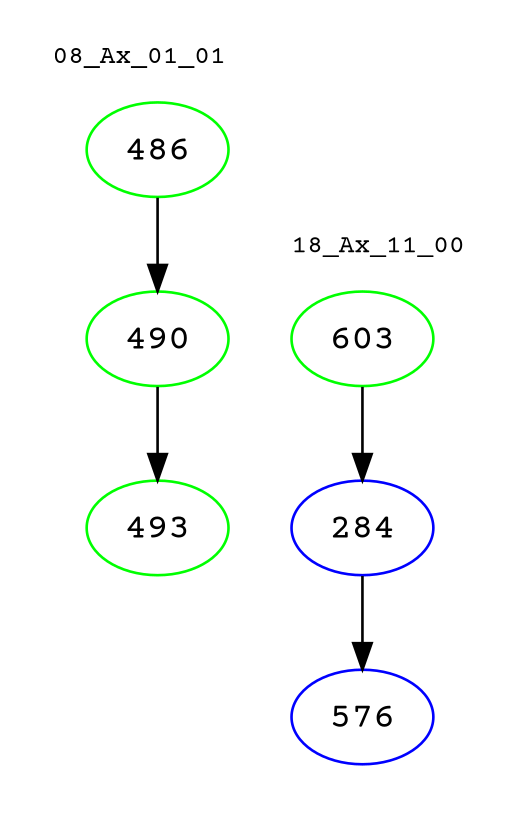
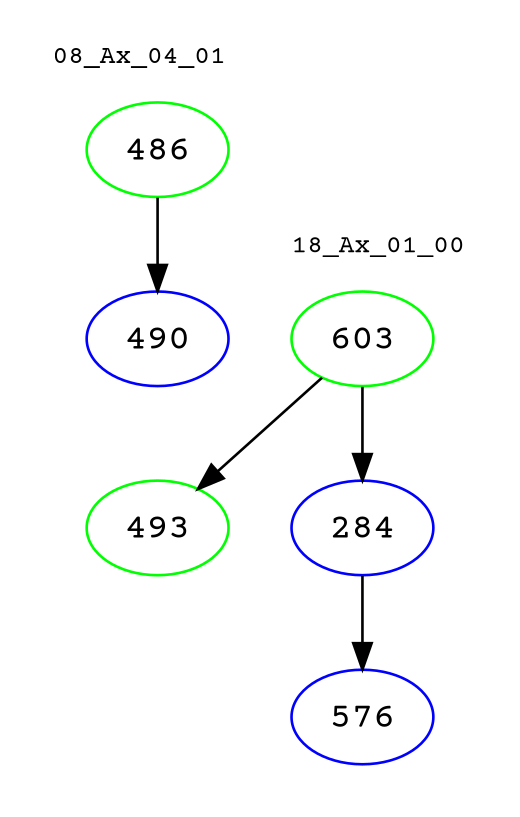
(141, 56) -> (141, 56)
(380, 246) -> (380, 246)
(158, 339) -> (158, 339)
(158, 420) -> (288, 408)
